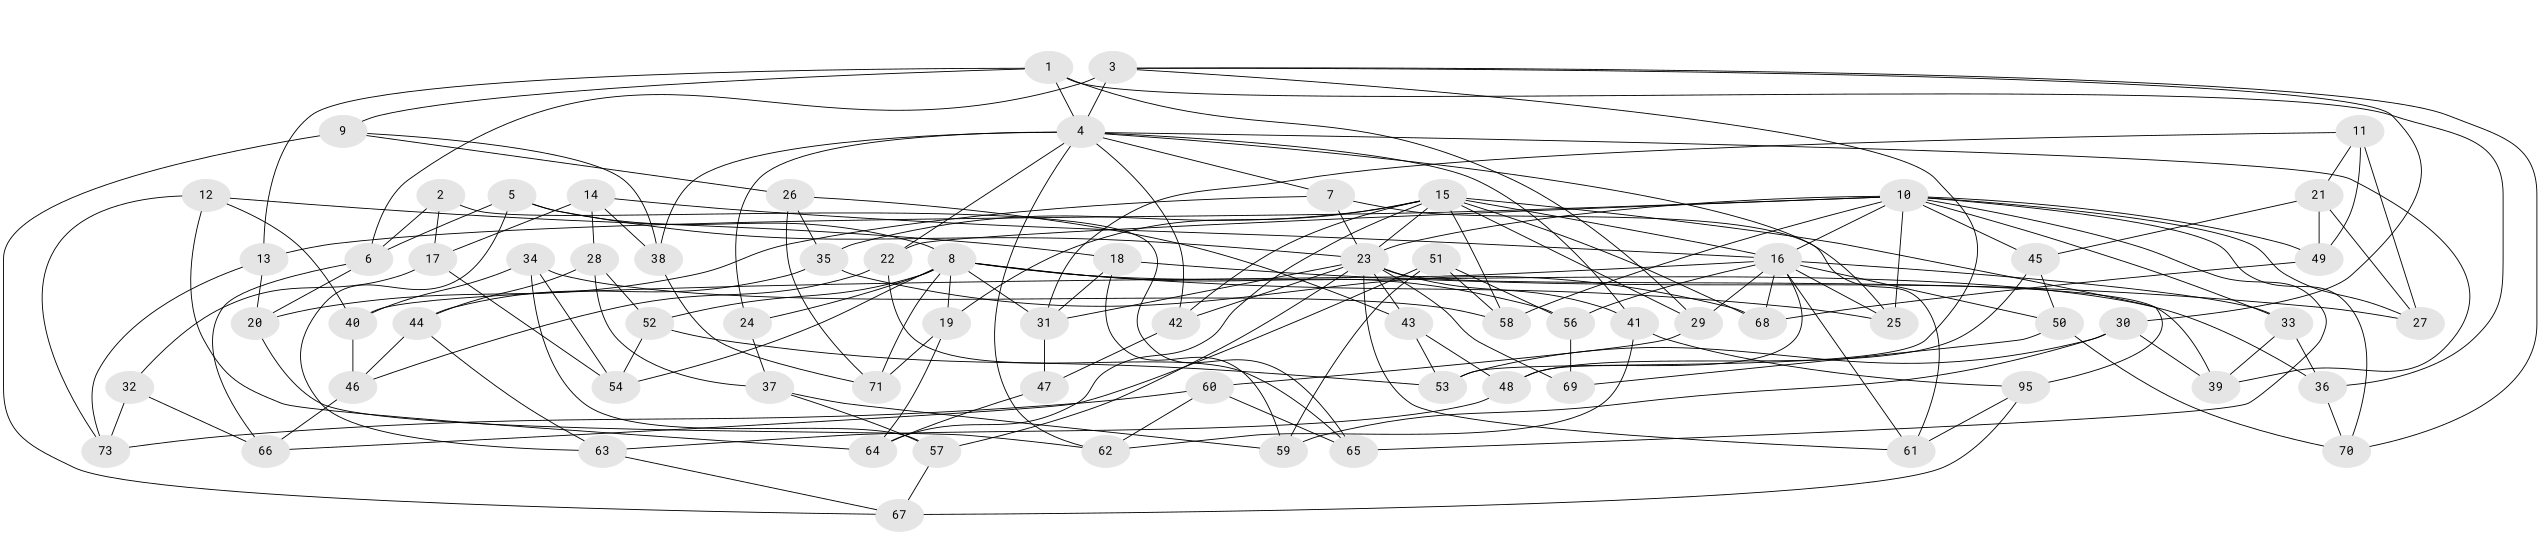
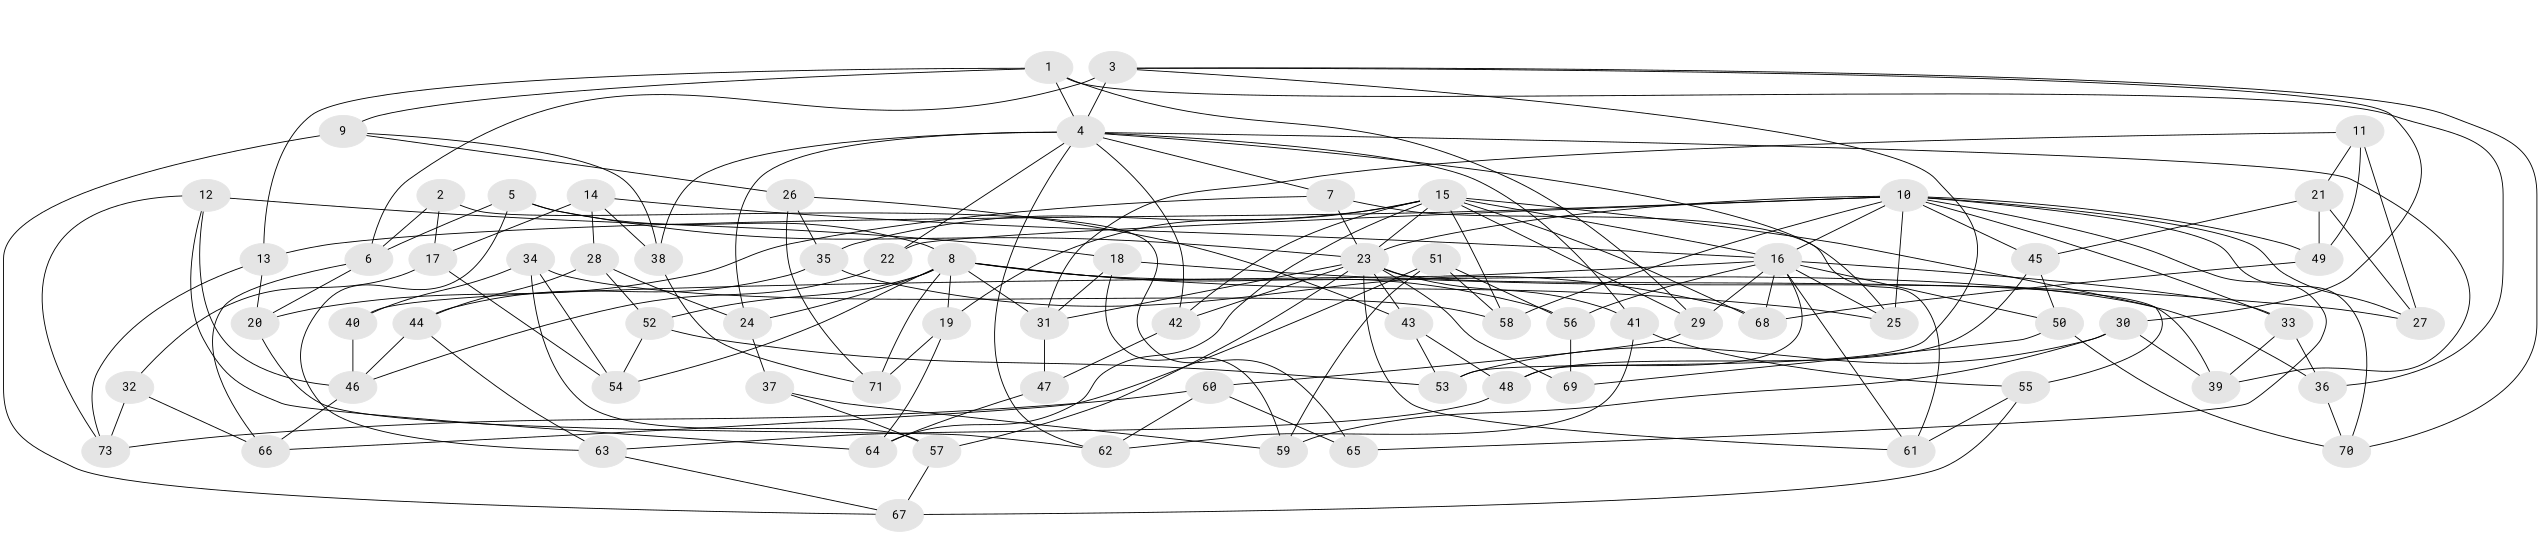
(297, 244) -> (219, 333)
(646, 360) -> (695, 303)
(1101, 362) -> none
(2026, 387) -> (2026, 387)
